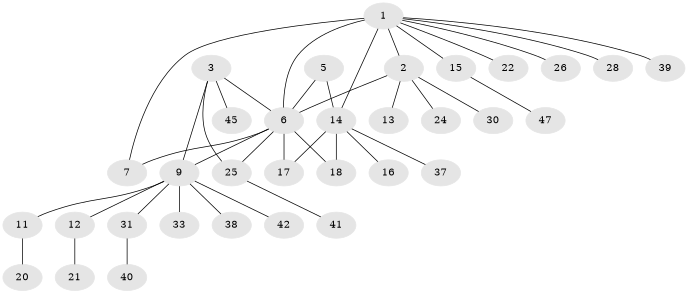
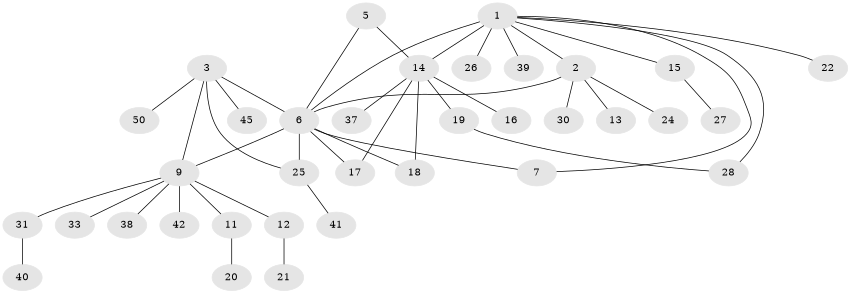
none -> (139, 121)
none -> (459, 121)
(546, 121) -> (721, 121)
